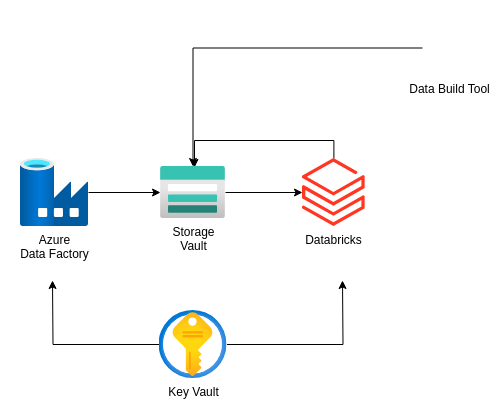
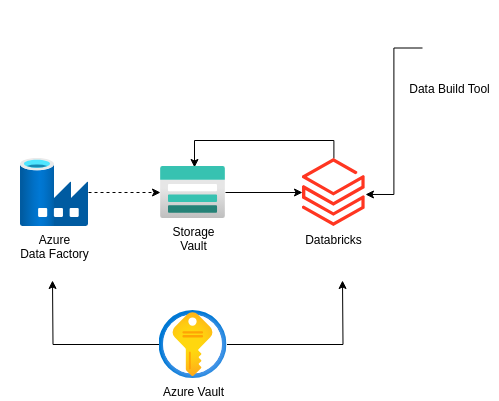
(249, 48) -> (394, 131)
(122, 193) -> (122, 193)
(194, 393) -> (194, 393)
